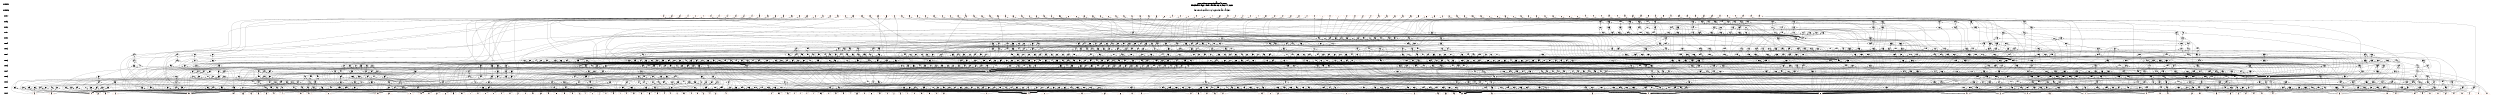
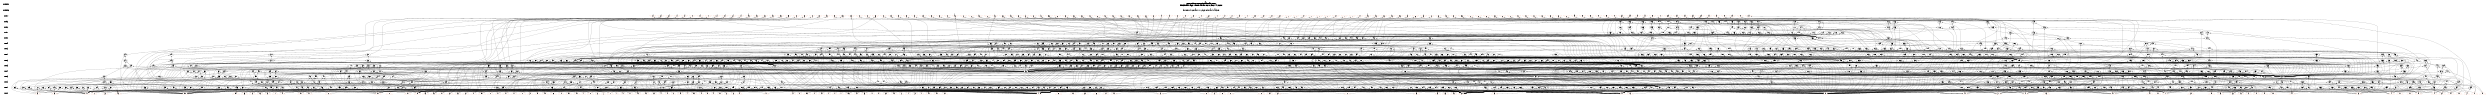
(2358, 88) -> none
